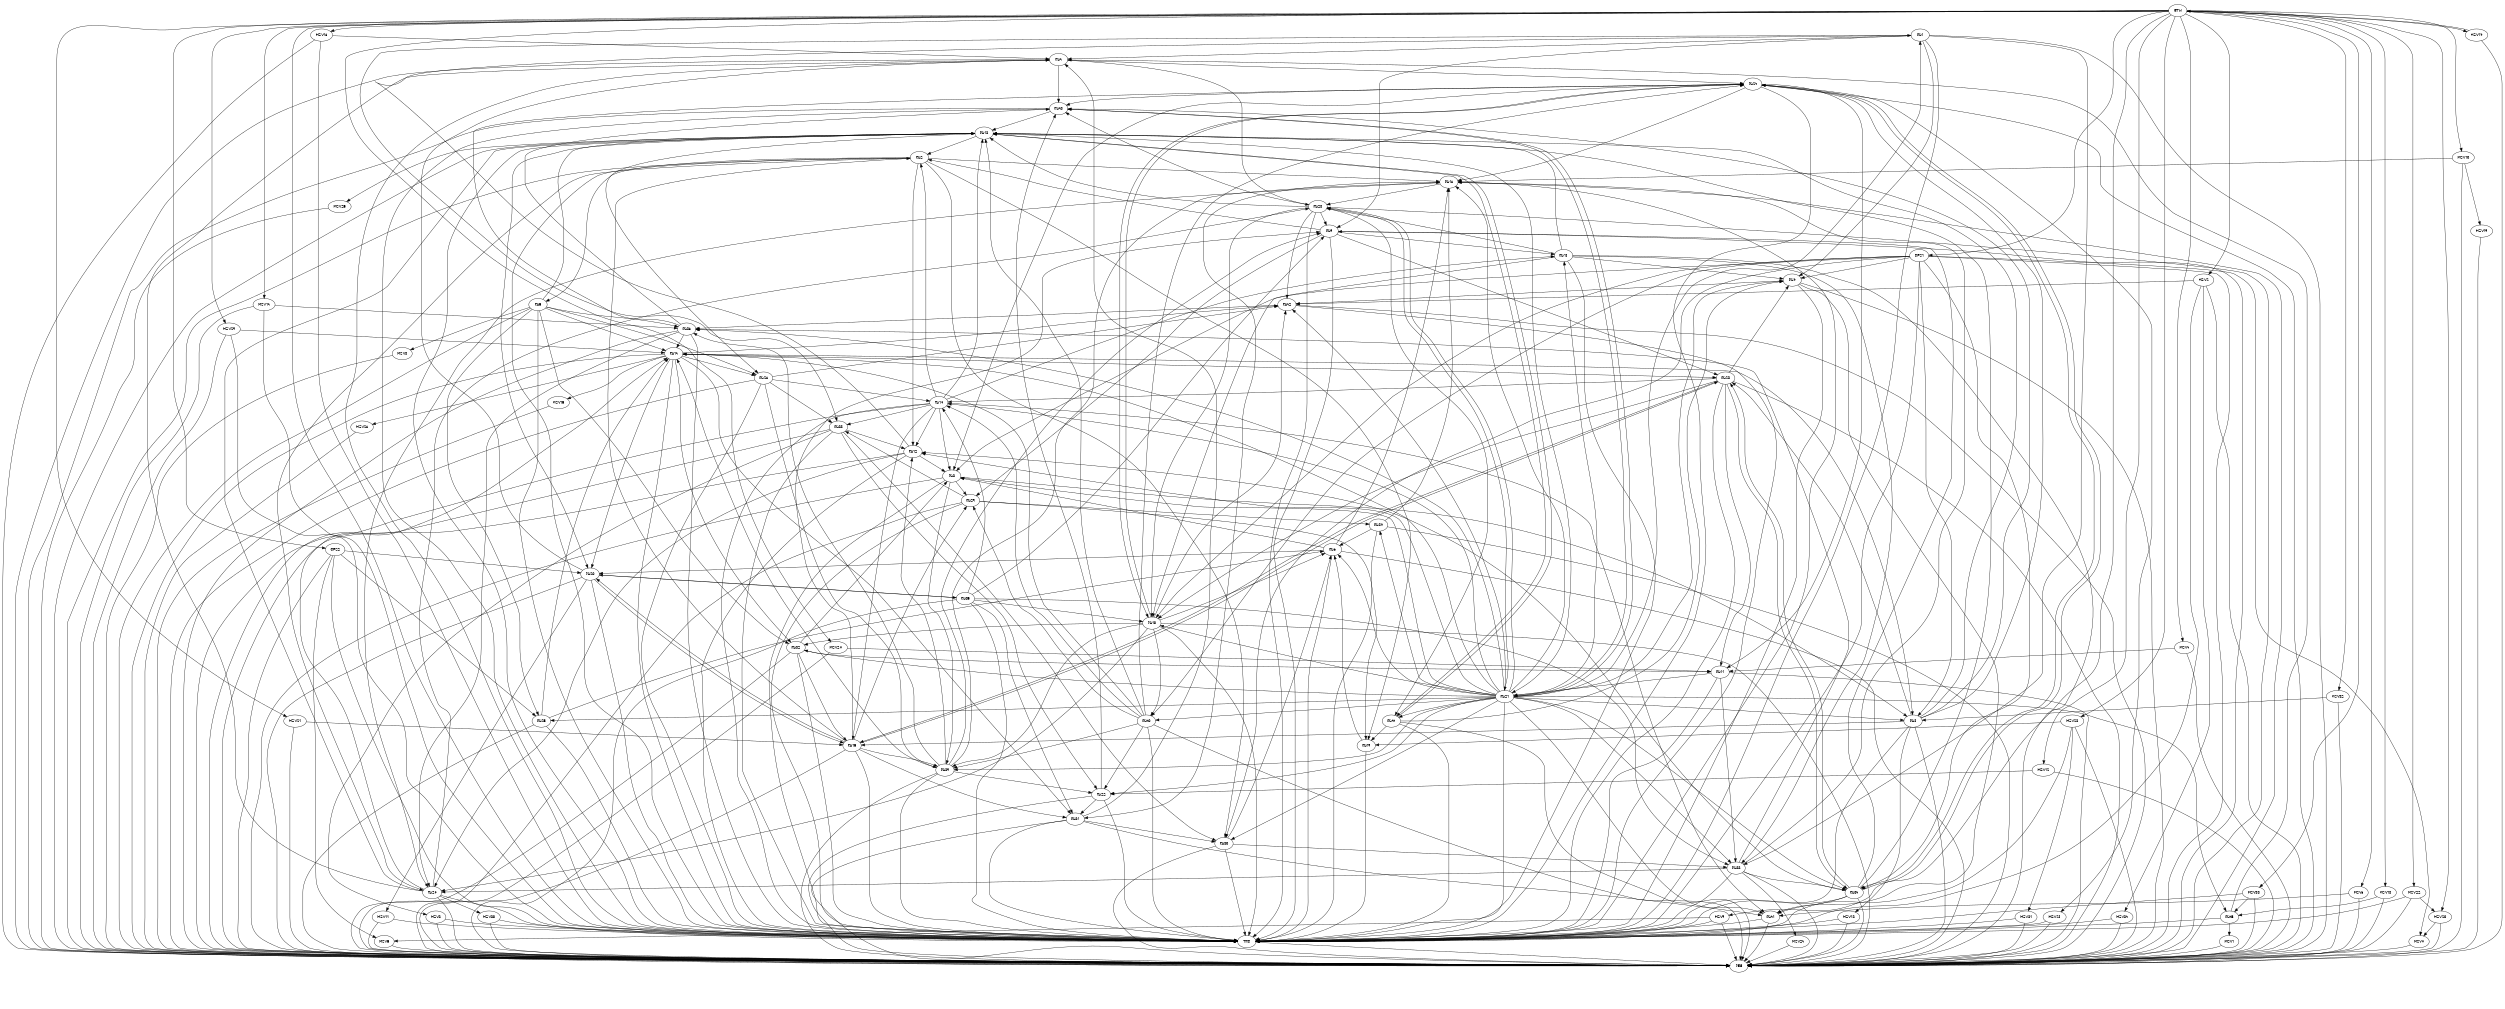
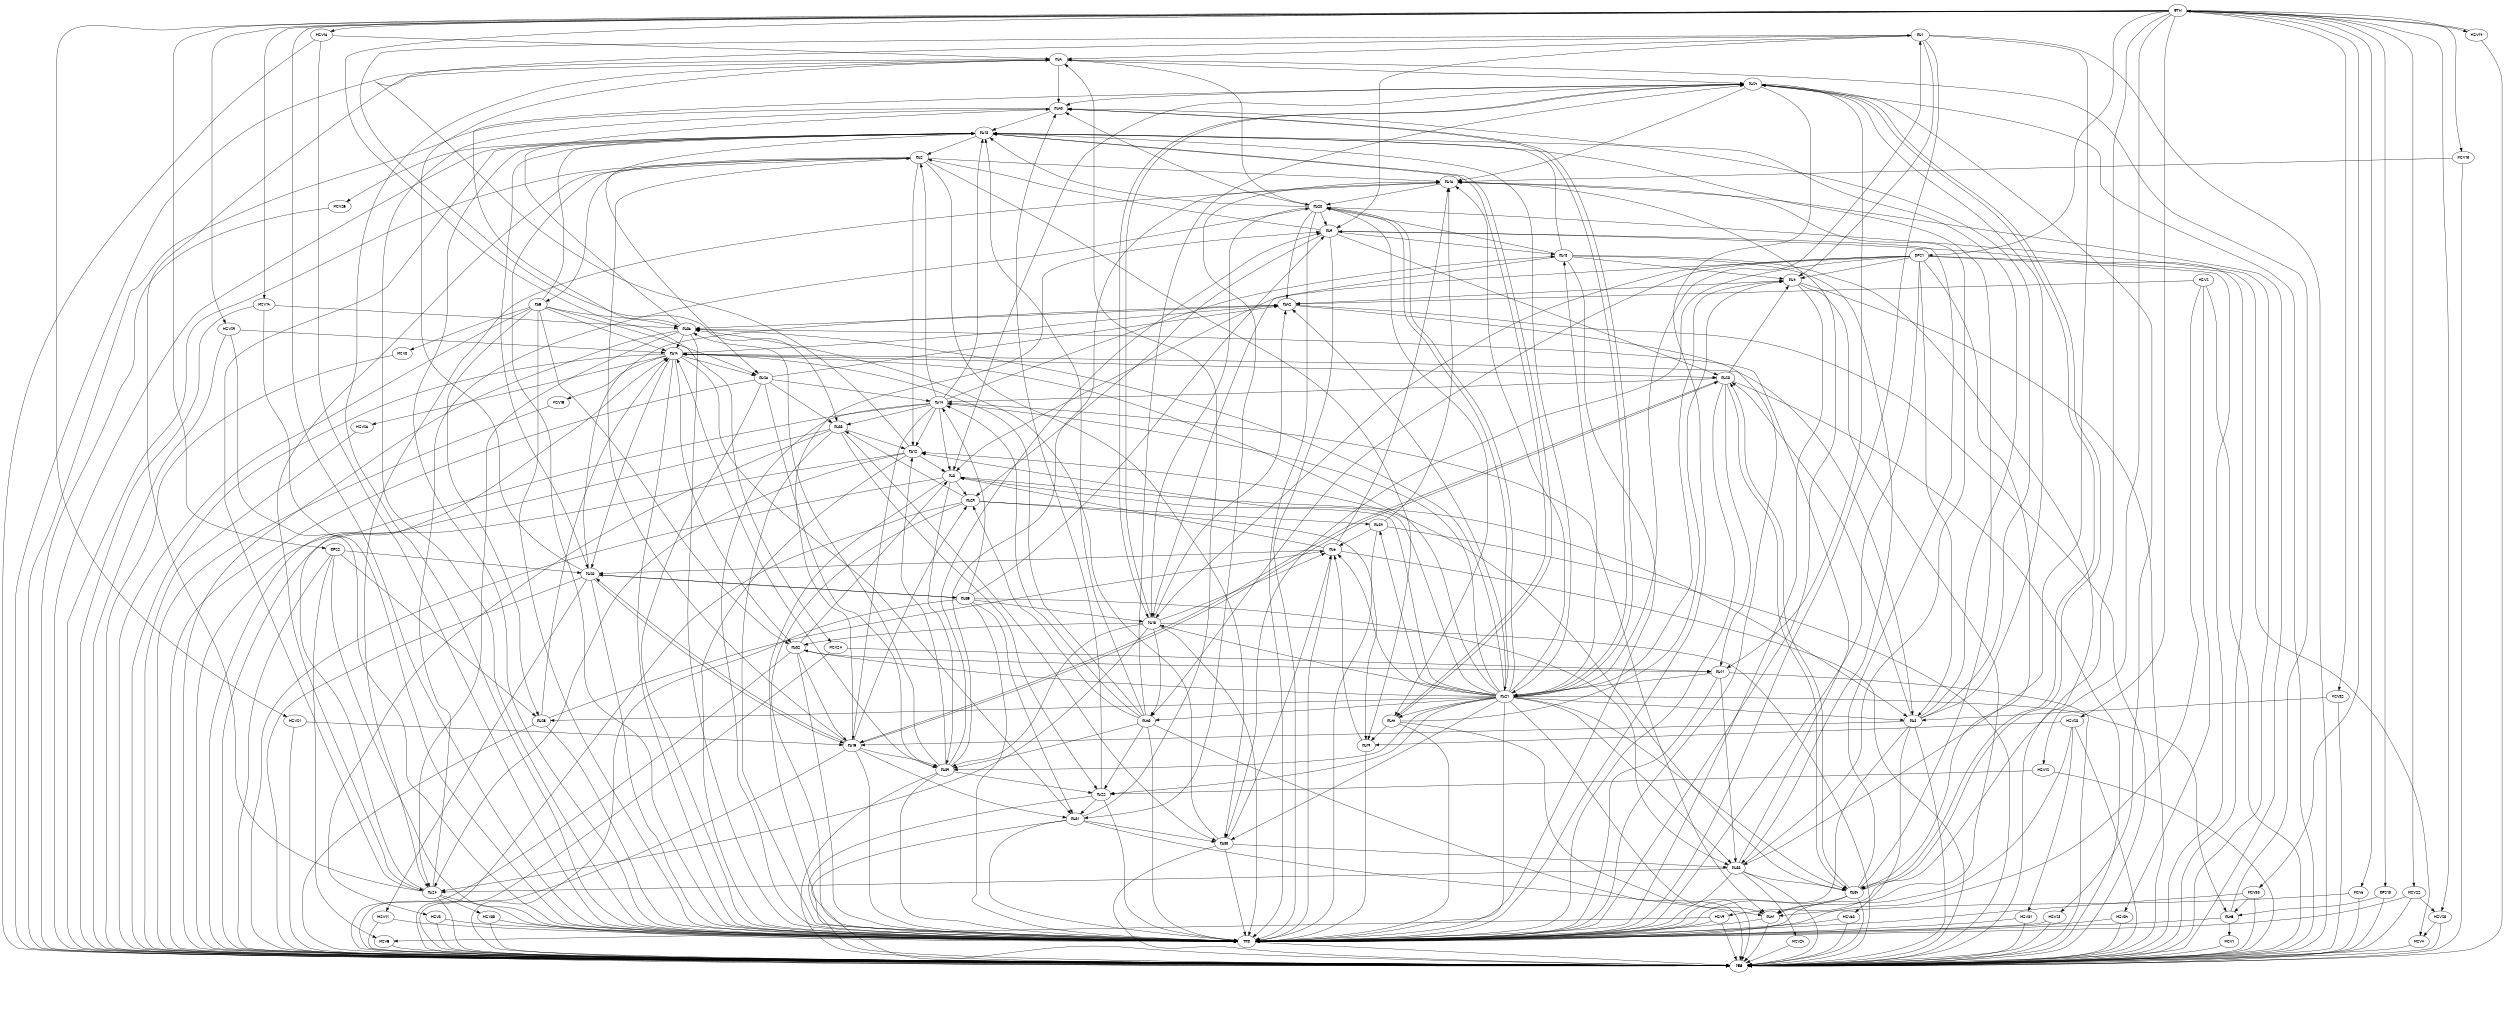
(2230, 135) -> none
(2482, 231) -> none
none -> (821, 326)
none -> (1058, 459)
(1455, 459) -> none
(2184, 648) -> none
(2385, 893) -> (2385, 893)
(1849, 917) -> (1849, 917)
